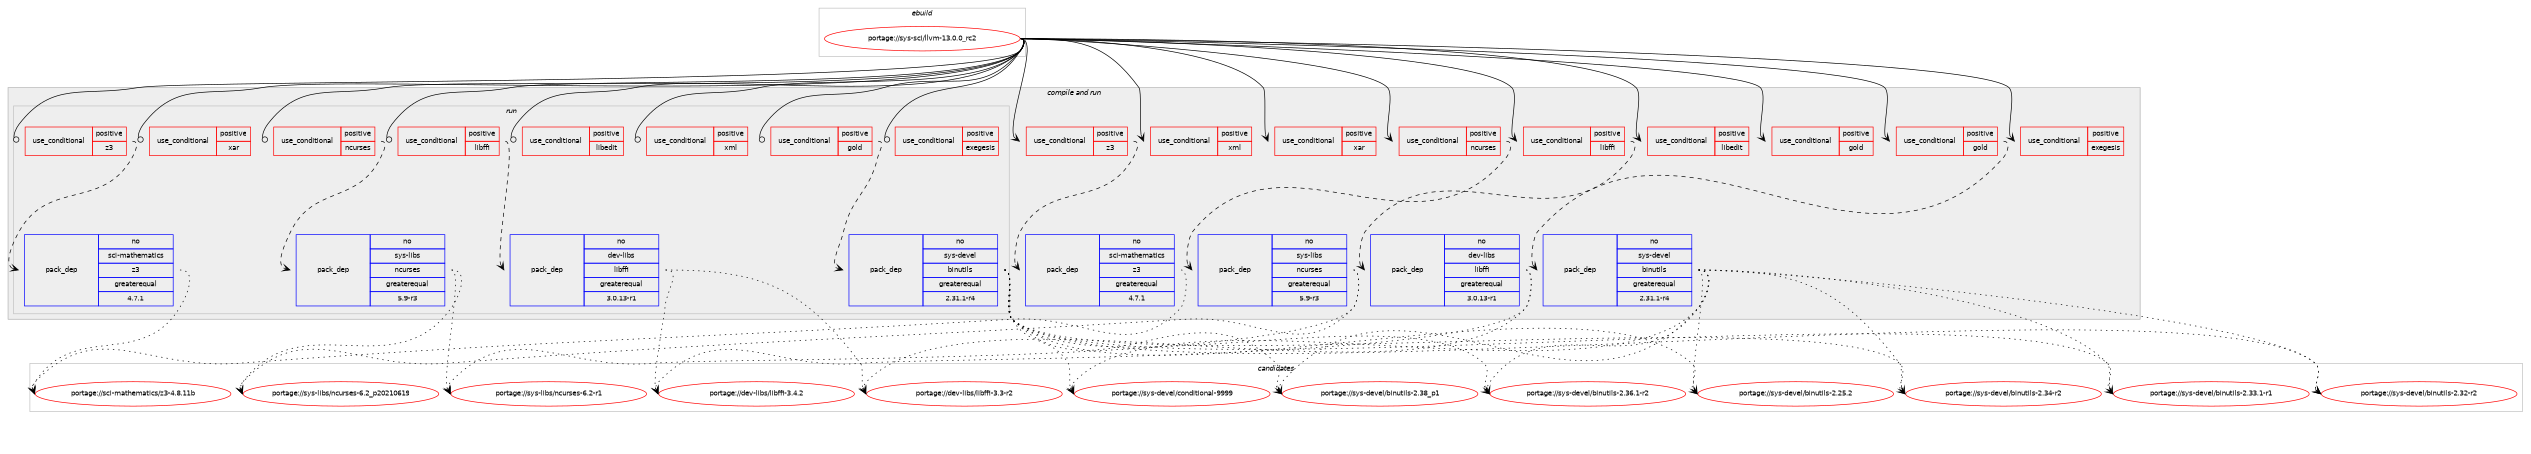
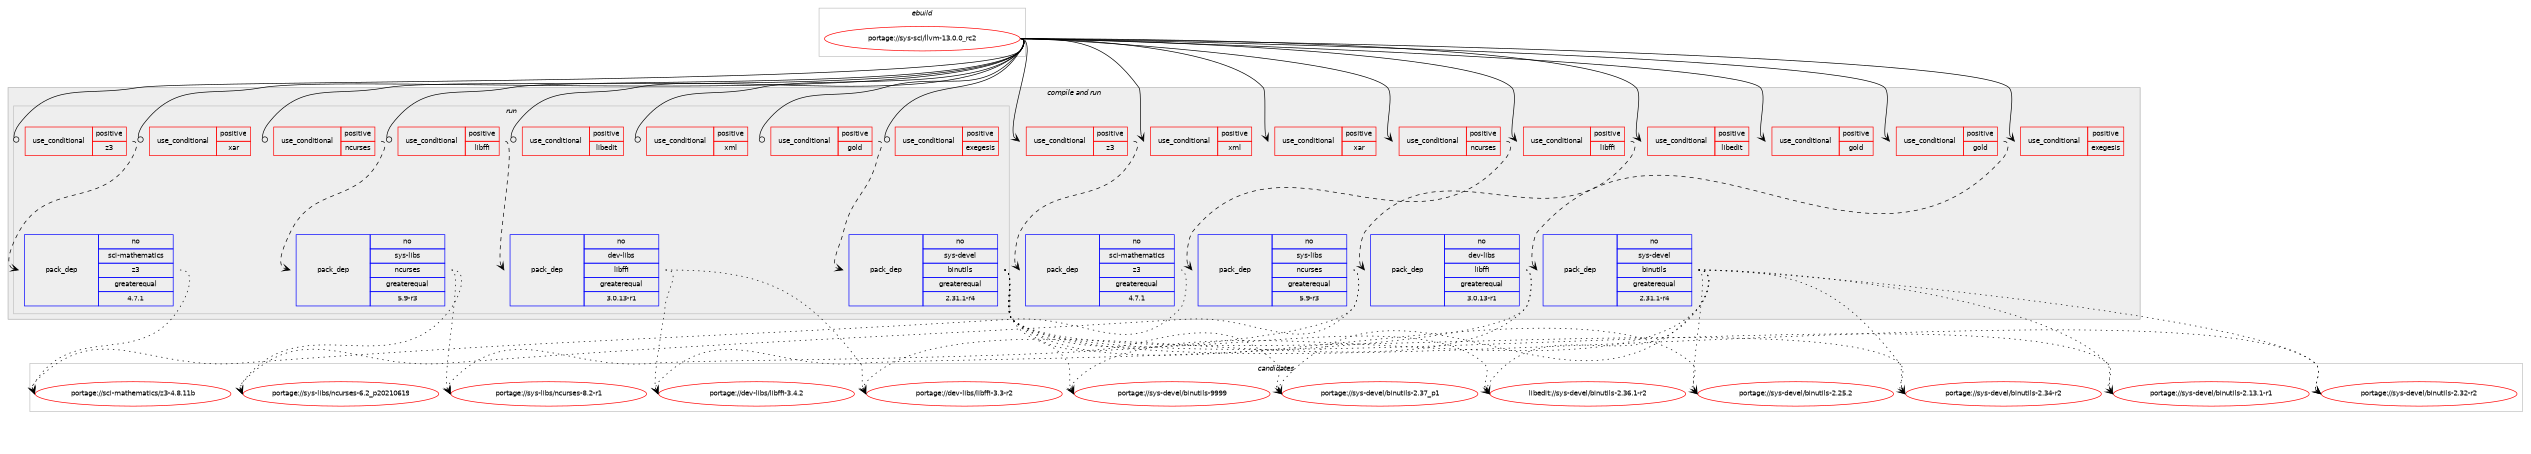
(549, 394) -> (549, 394)
(1172, 394) -> (1172, 394)
(1380, 394) -> (1380, 394)
(1588, 394) -> (1588, 394)
(2211, 394) -> (2211, 394)
